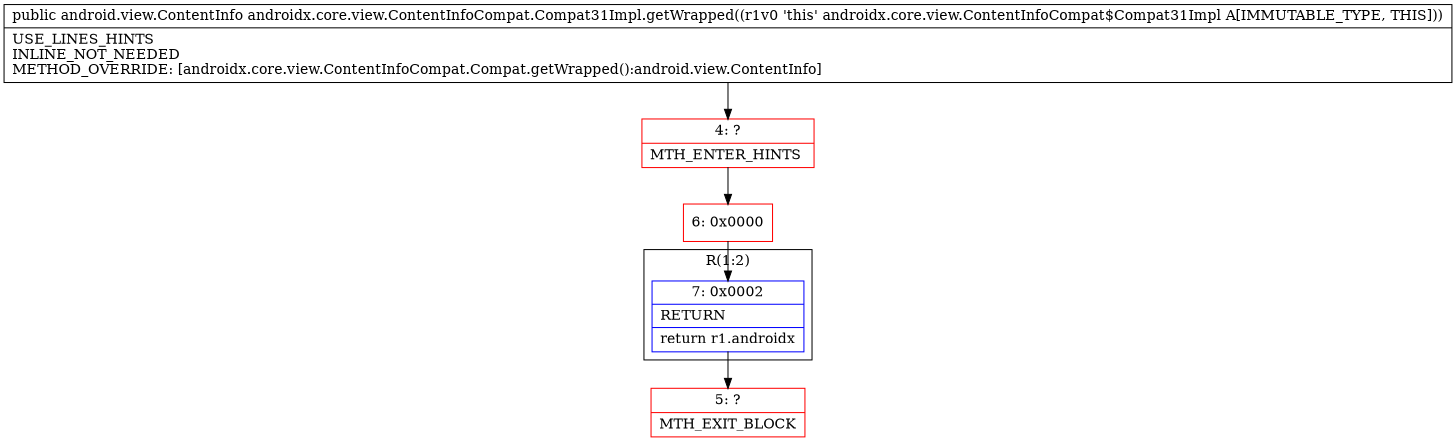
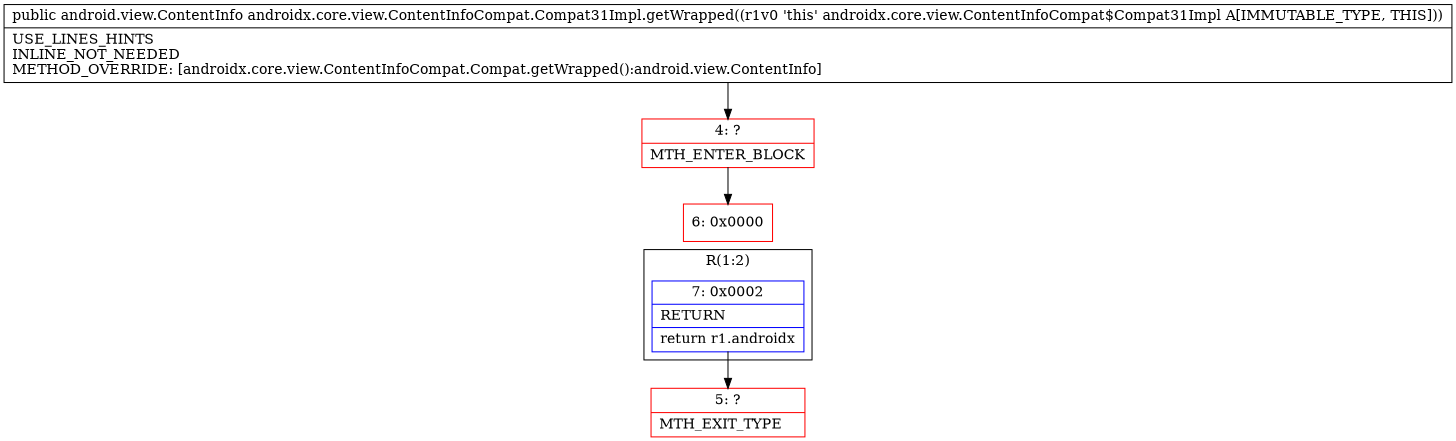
(726, 155) -> (728, 155)
(728, 256) -> none
(728, 424) -> (721, 424)
